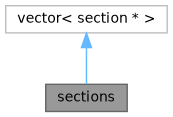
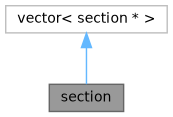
(86, 98) -> (86, 98)
